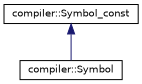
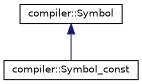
(71, 47) -> (71, 47)
